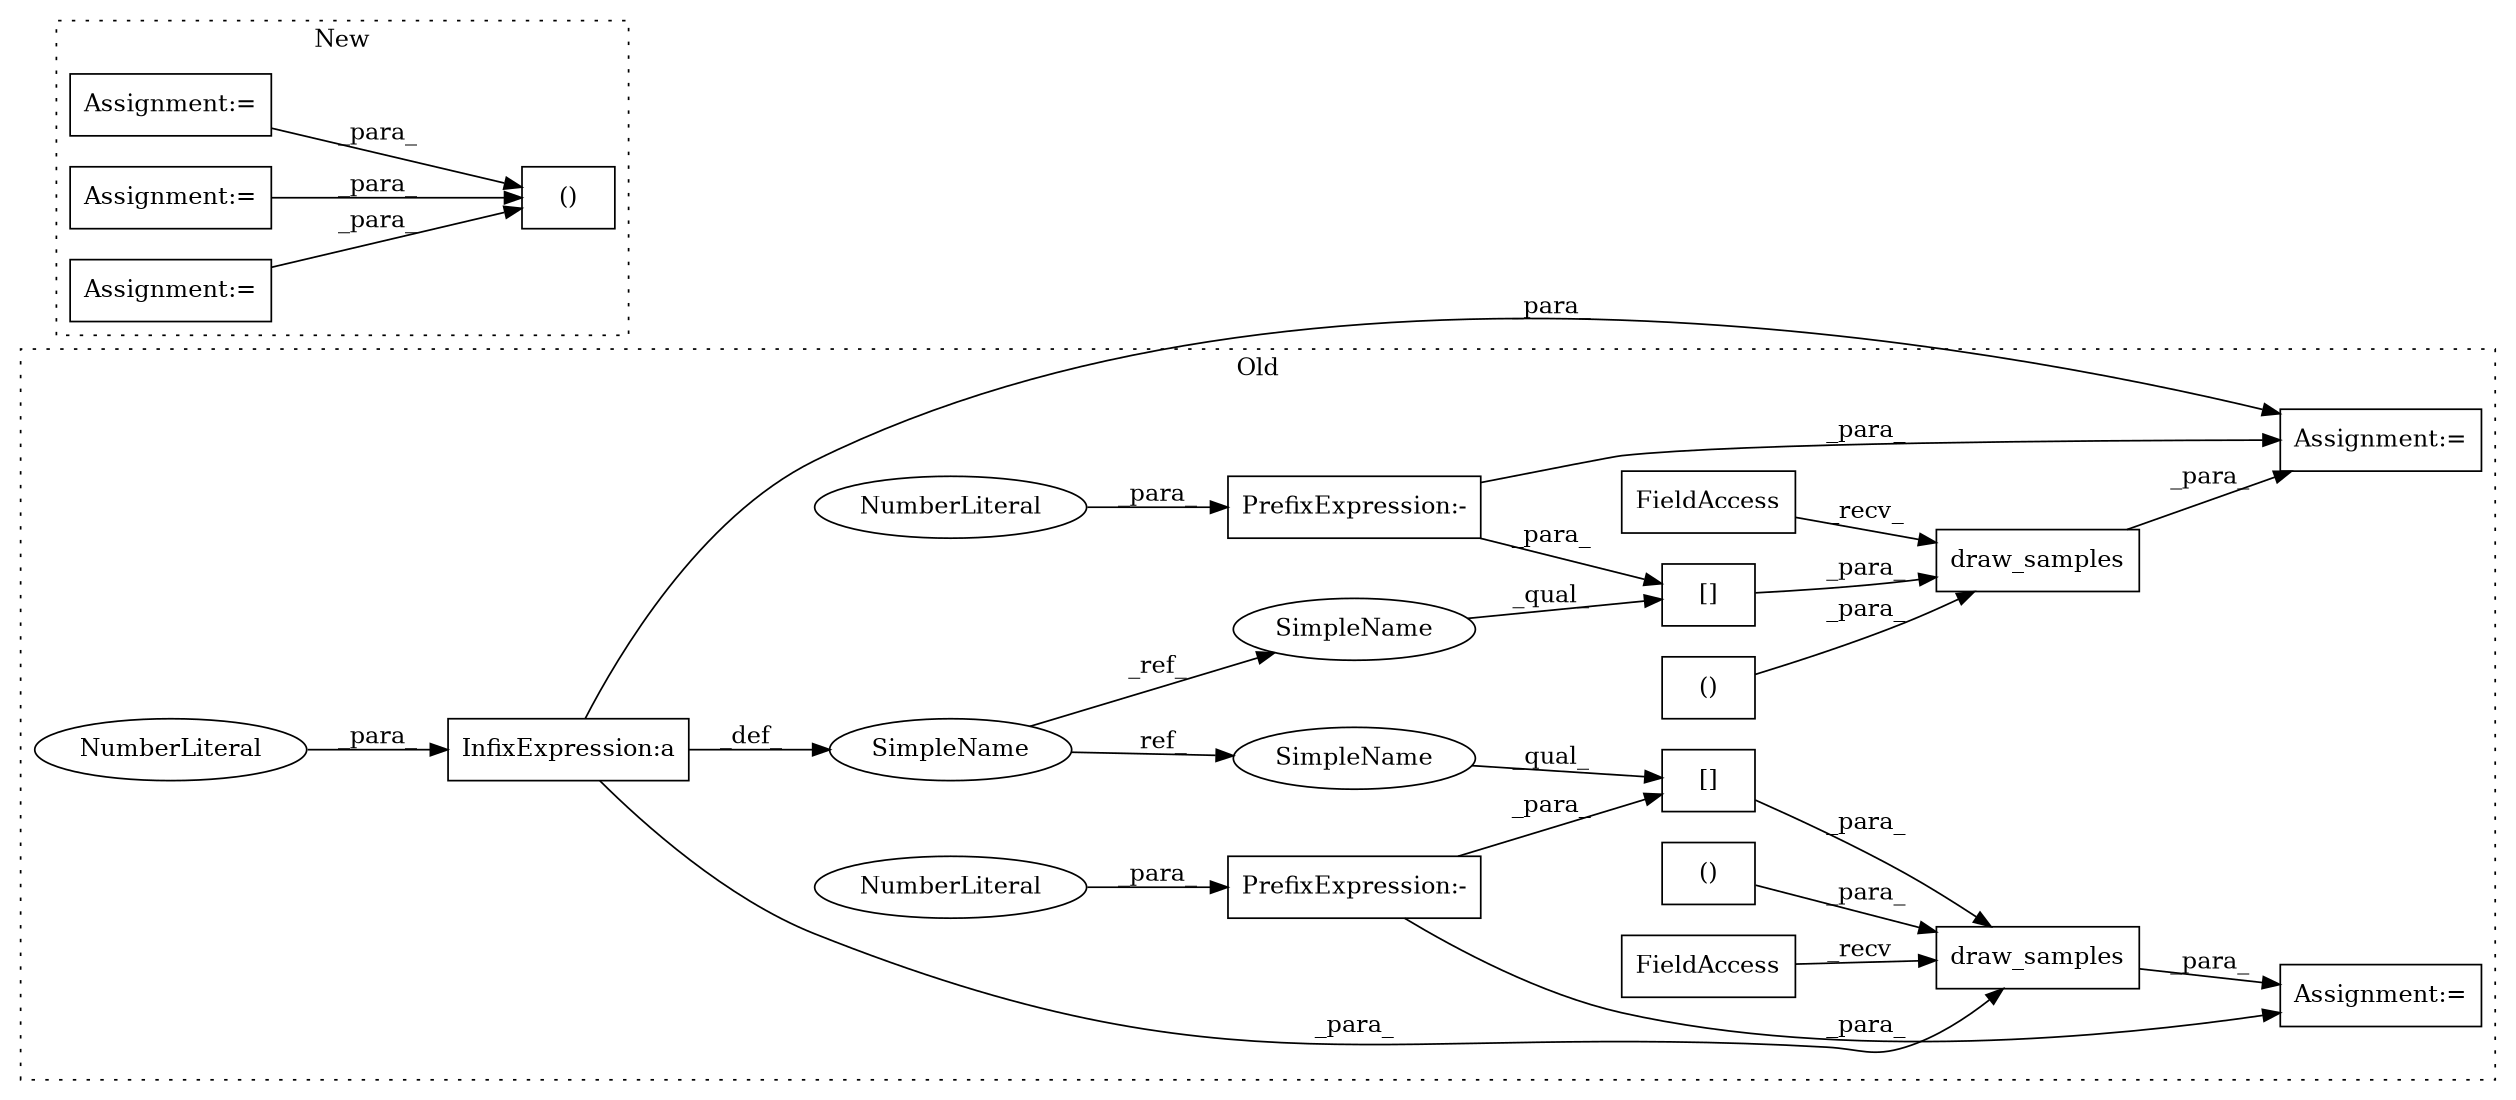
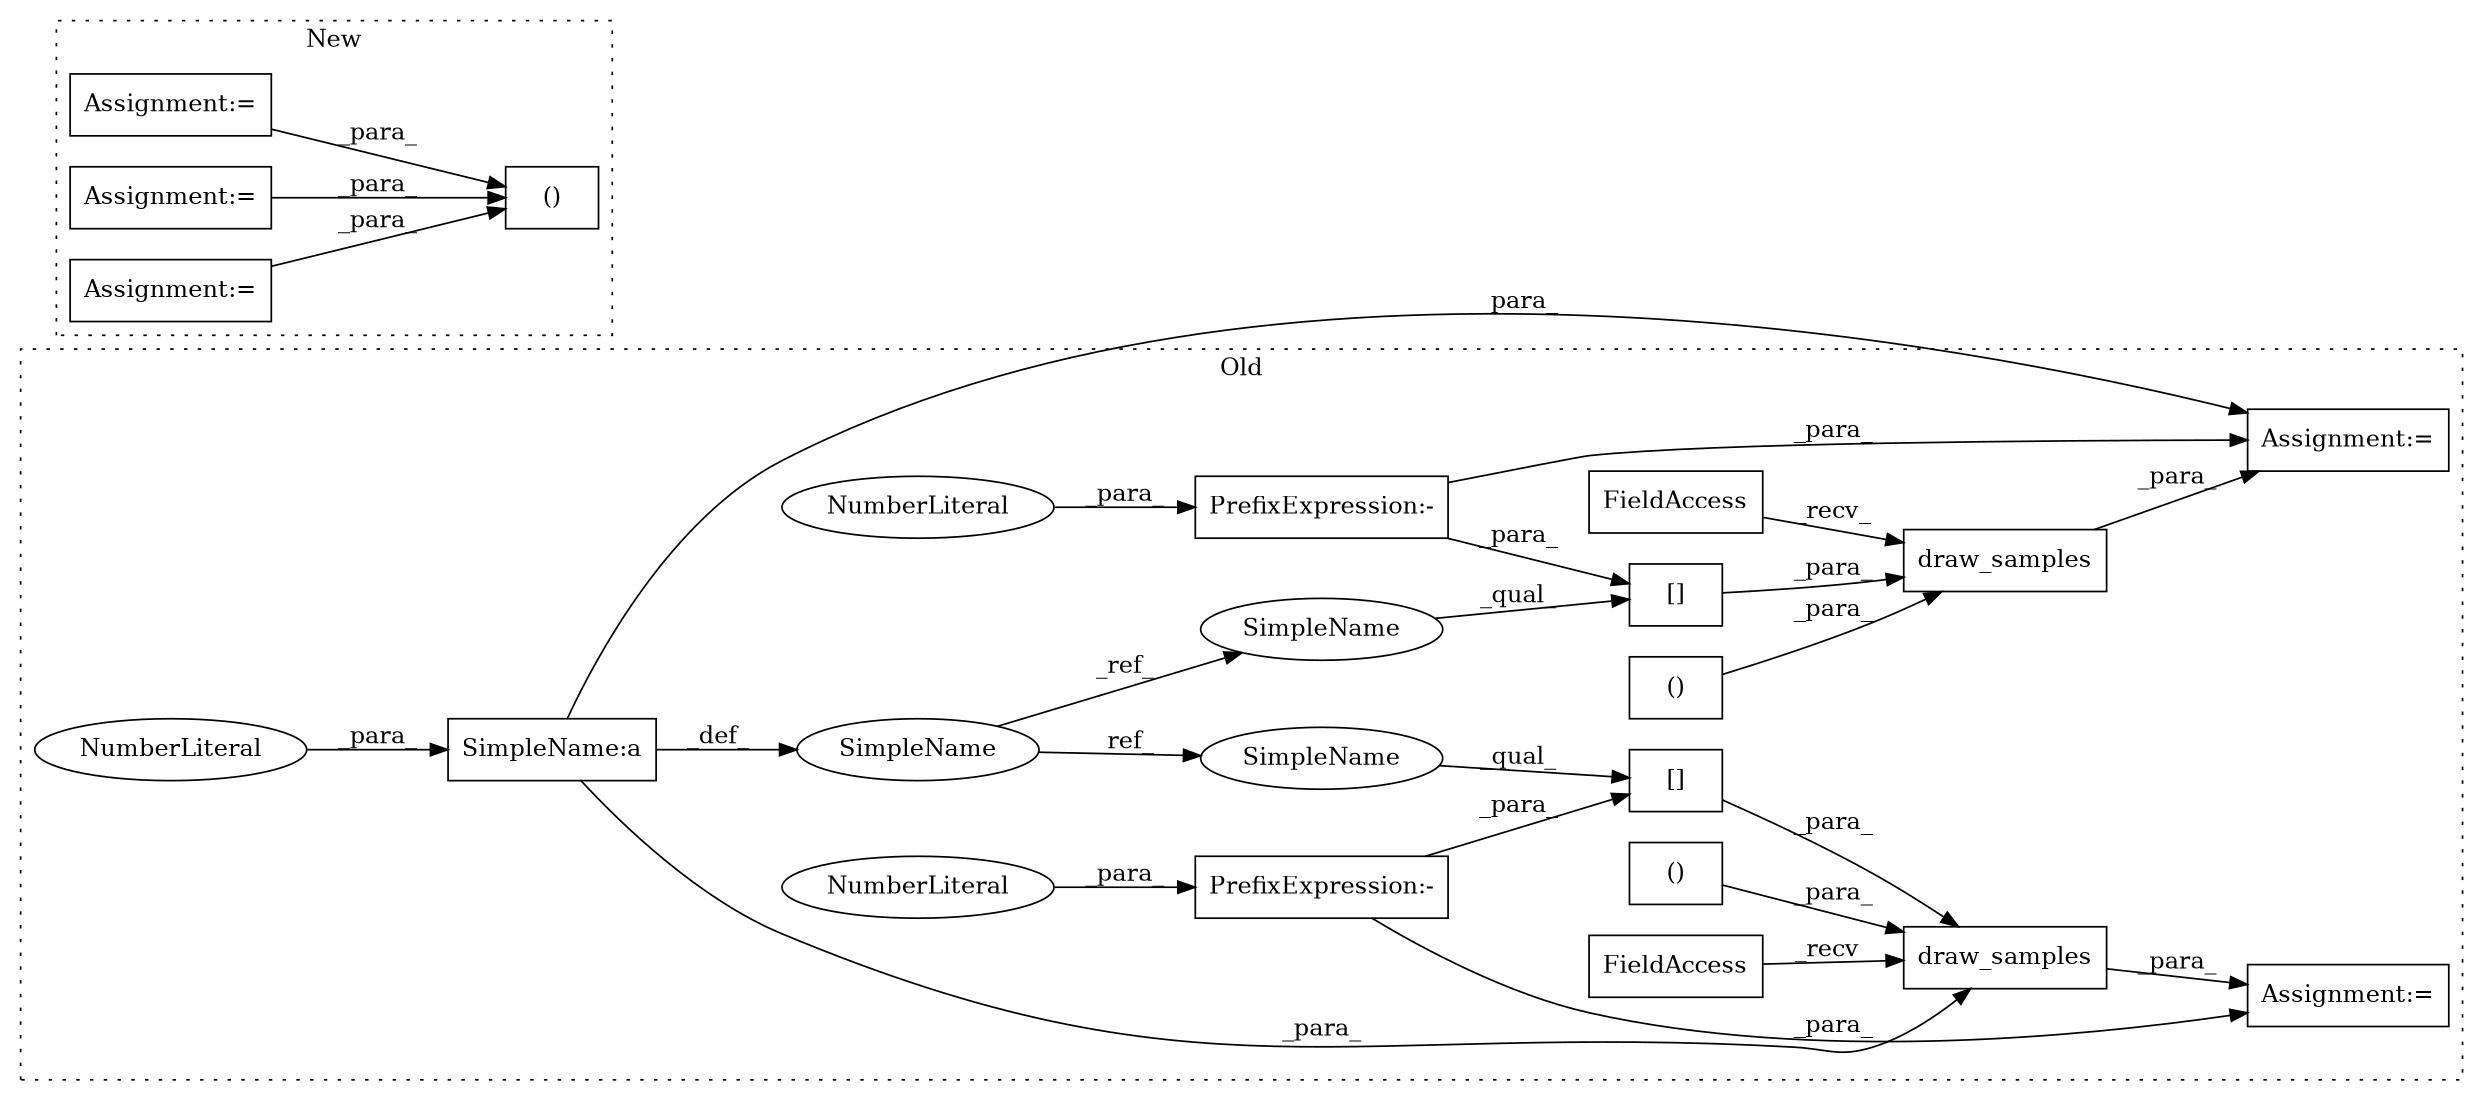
(568, 750) -> (552, 750)
